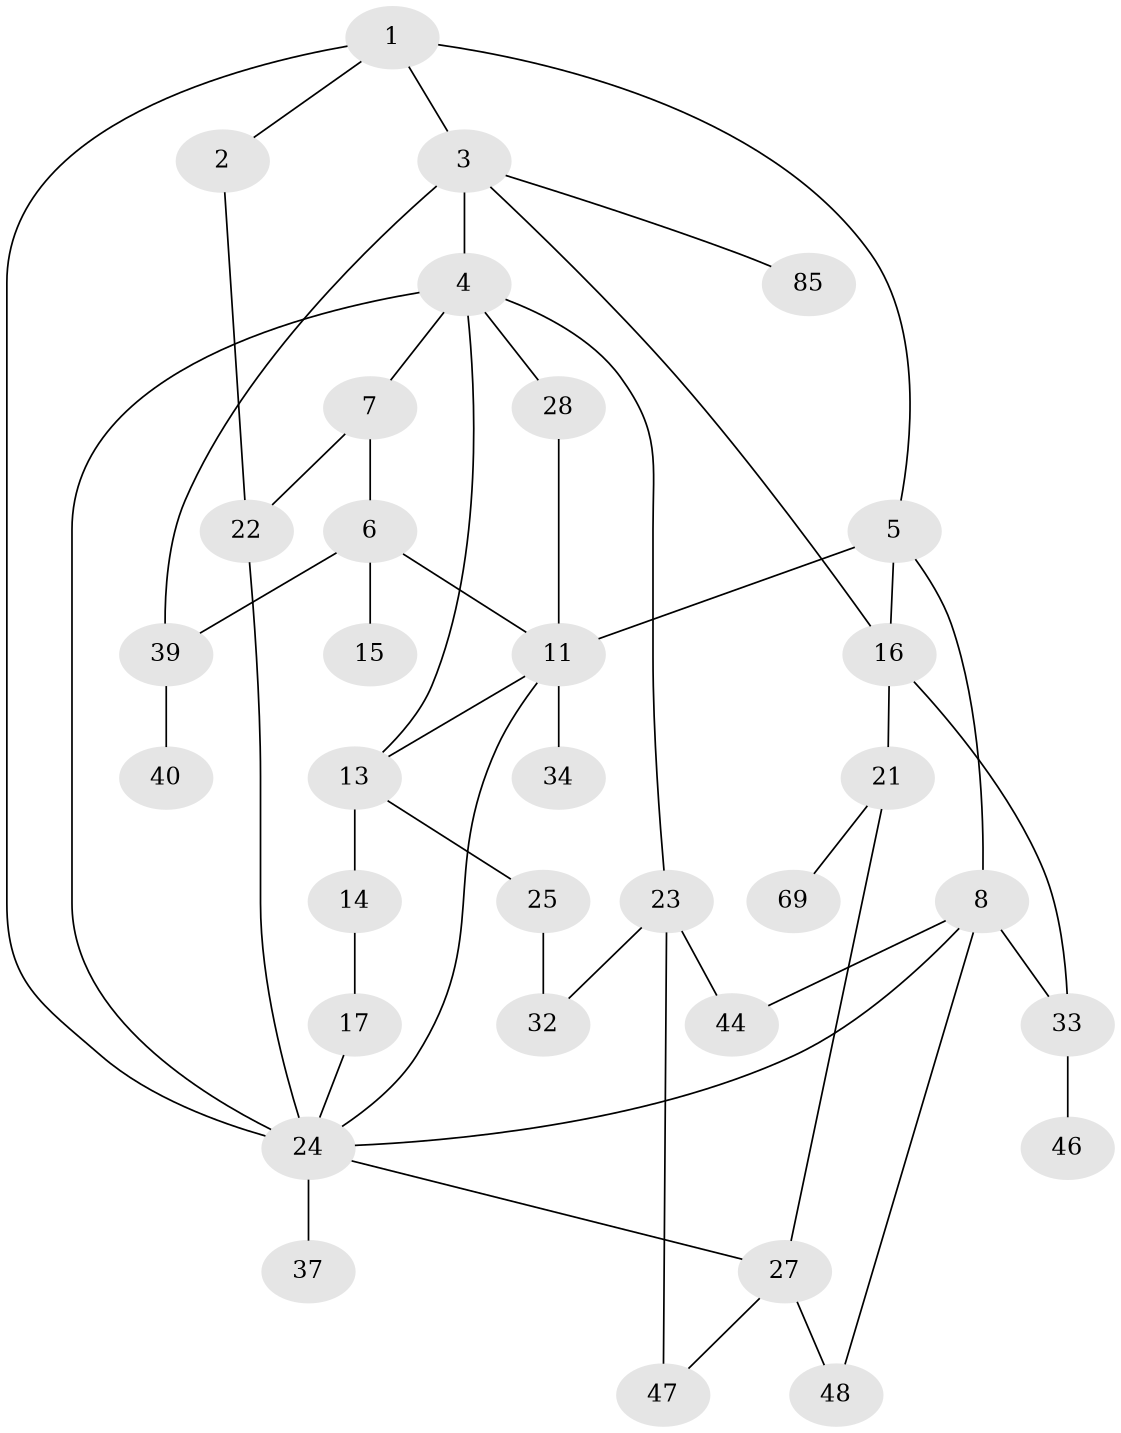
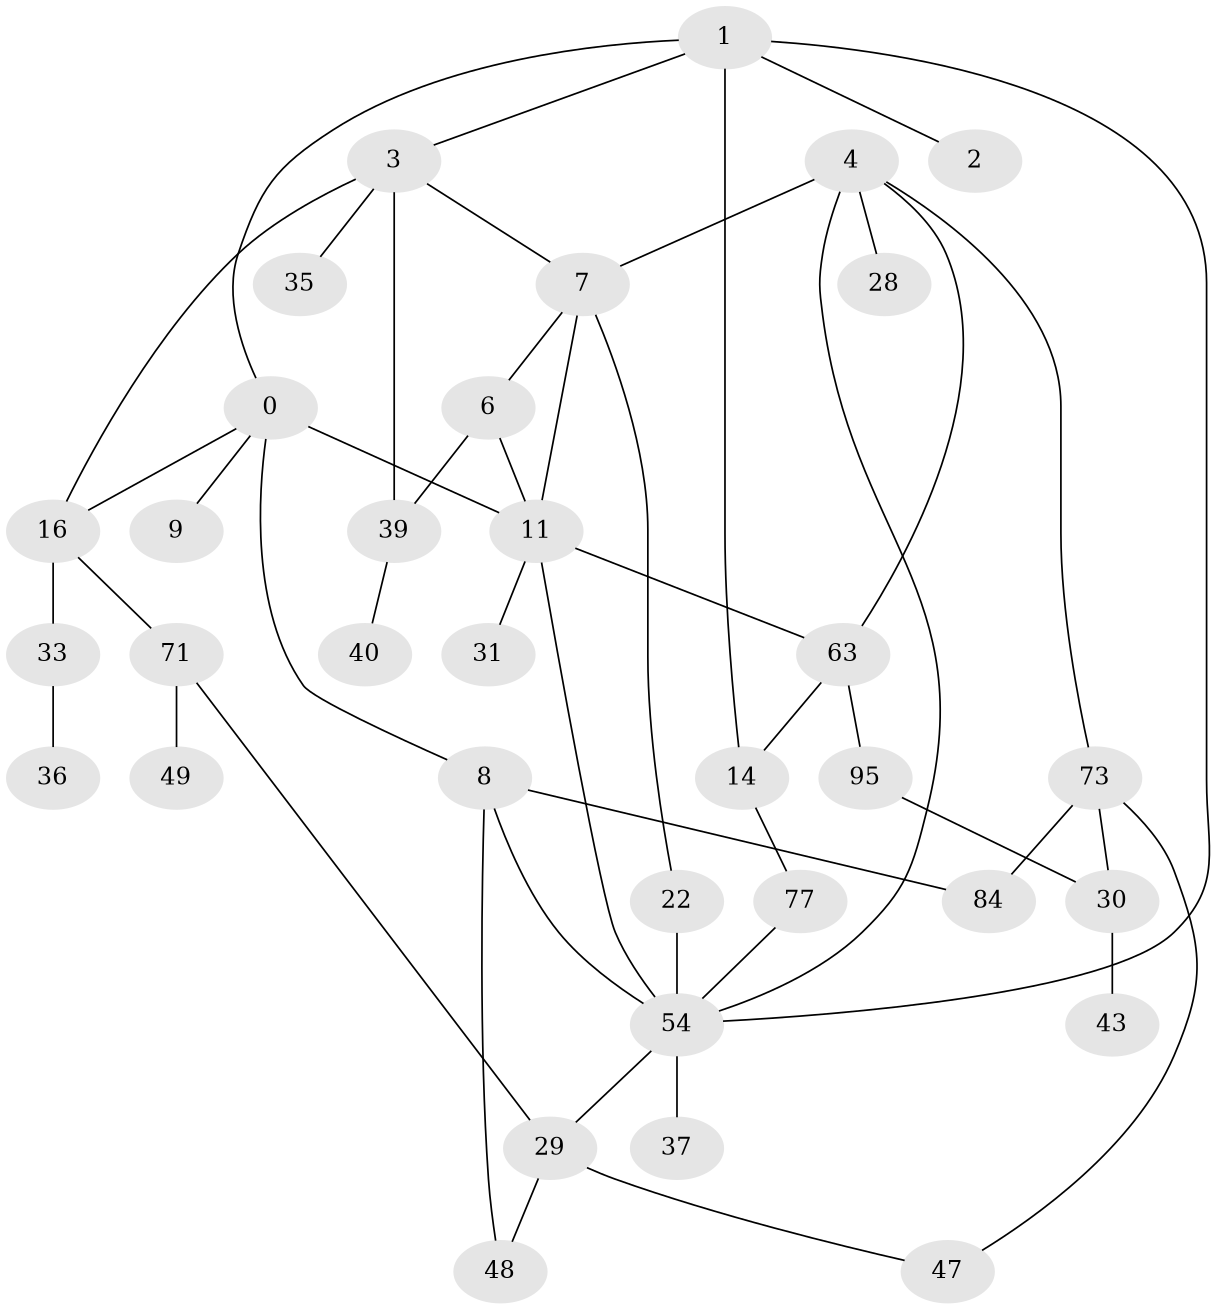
(464, 223) -> (489, 223)
(809, 285) -> (300, 285)
(234, 331) -> none
none -> (725, 408)
none -> (177, 531)
(559, 531) -> (560, 408)
(895, 531) -> (271, 408)
(370, 655) -> none
(355, 778) -> (843, 655)
(559, 778) -> (488, 655)
(888, 778) -> (177, 655)
(543, 902) -> (866, 778)
(667, 902) -> (1095, 778)
(794, 902) -> (177, 778)
(1025, 963) -> none
(355, 1025) -> (800, 902)
(543, 1025) -> (1112, 902)
(732, 1025) -> (989, 902)
none -> (1112, 1025)
(308, 1148) -> (677, 1025)
(1068, 1148) -> (53, 778)
(785, 1272) -> (550, 1148)
